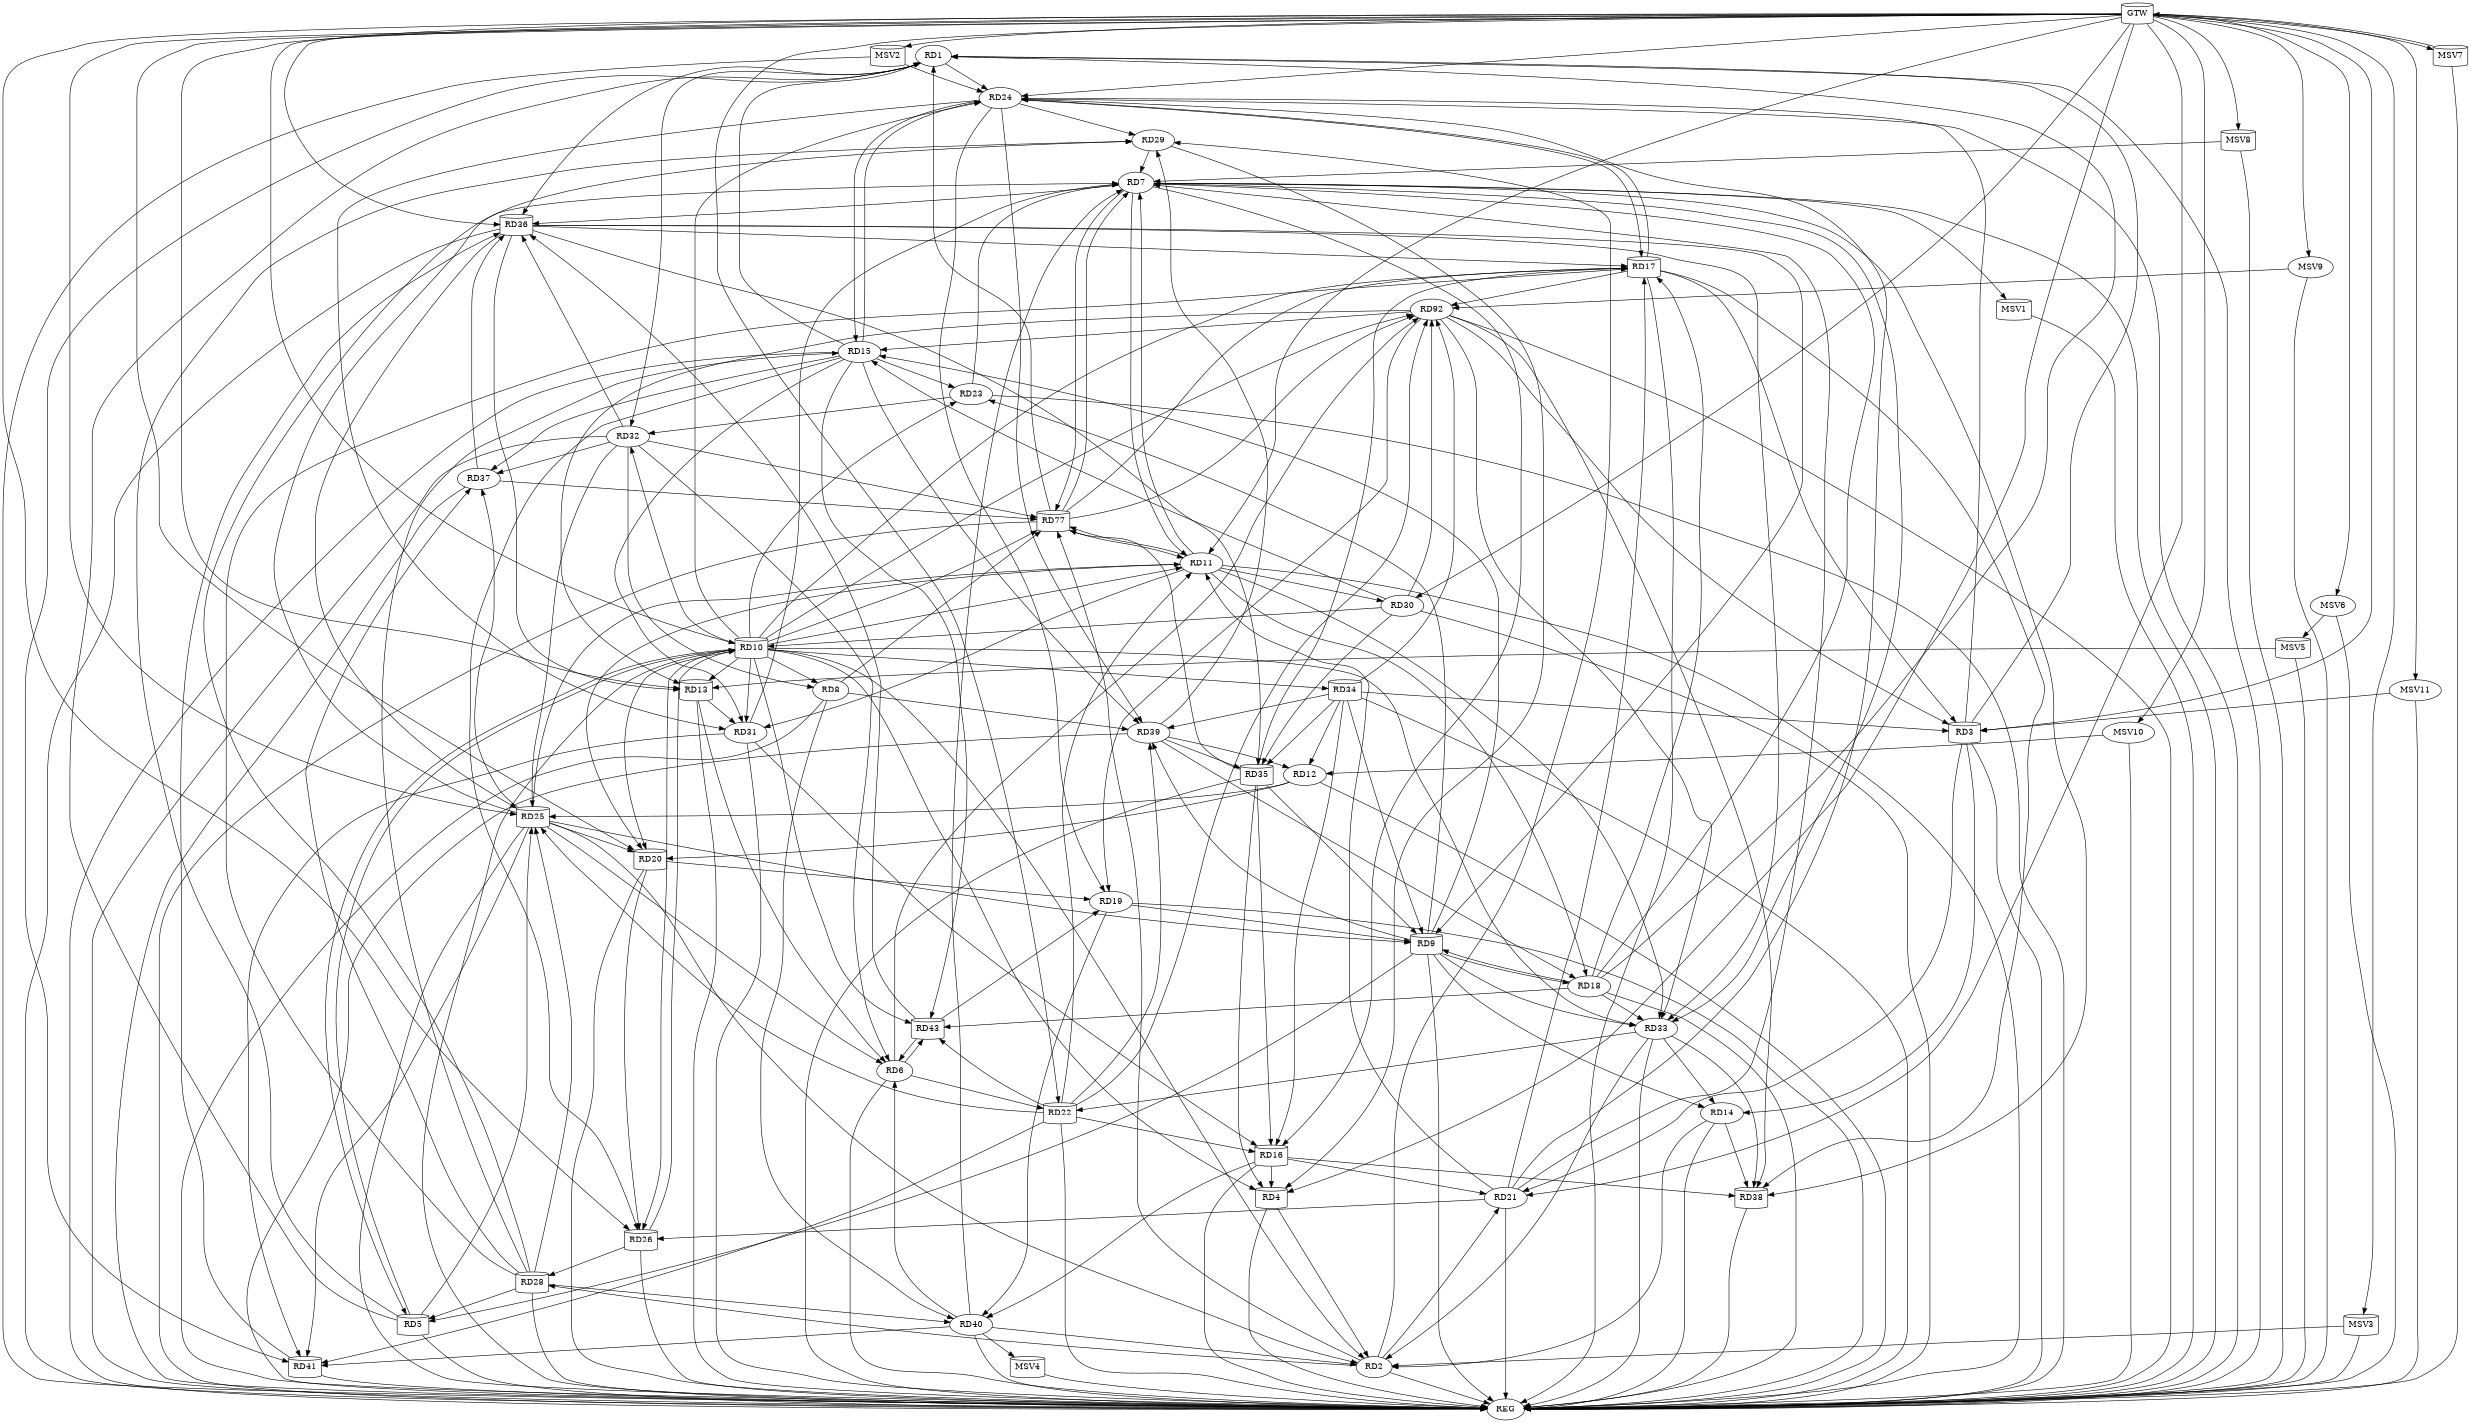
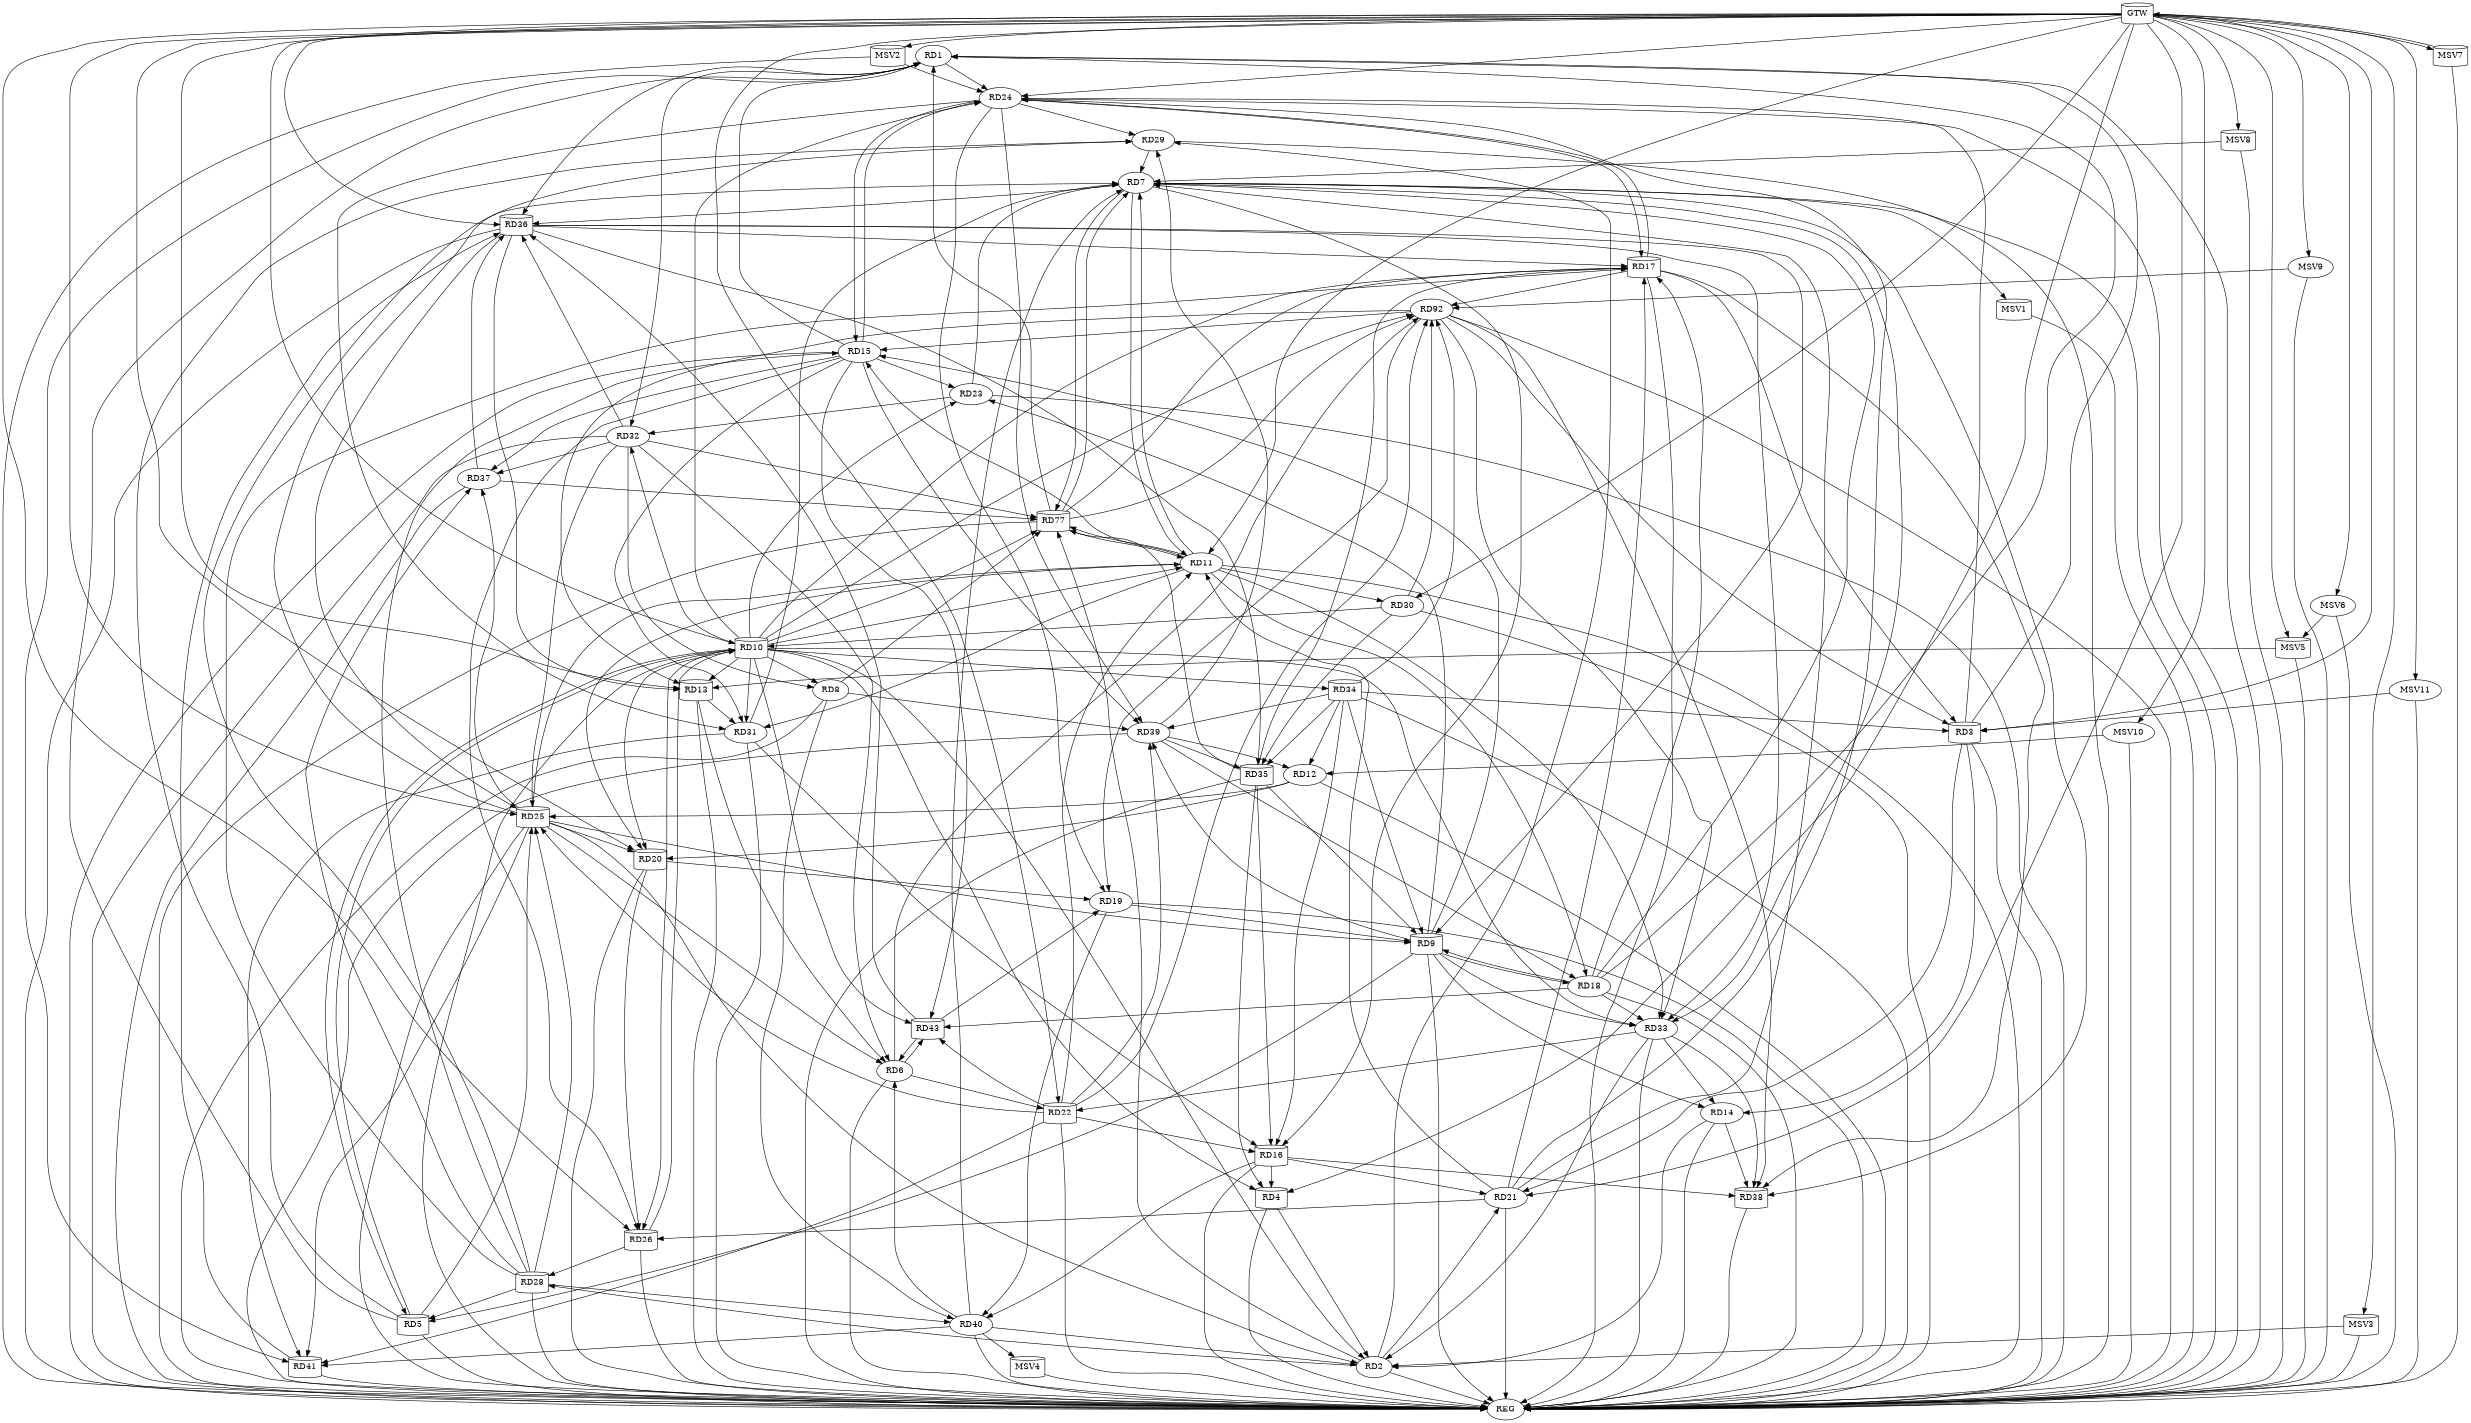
none -> (2272, 288)
(1126, 492) -> (1011, 472)
(1543, 604) -> (2093, 595)
